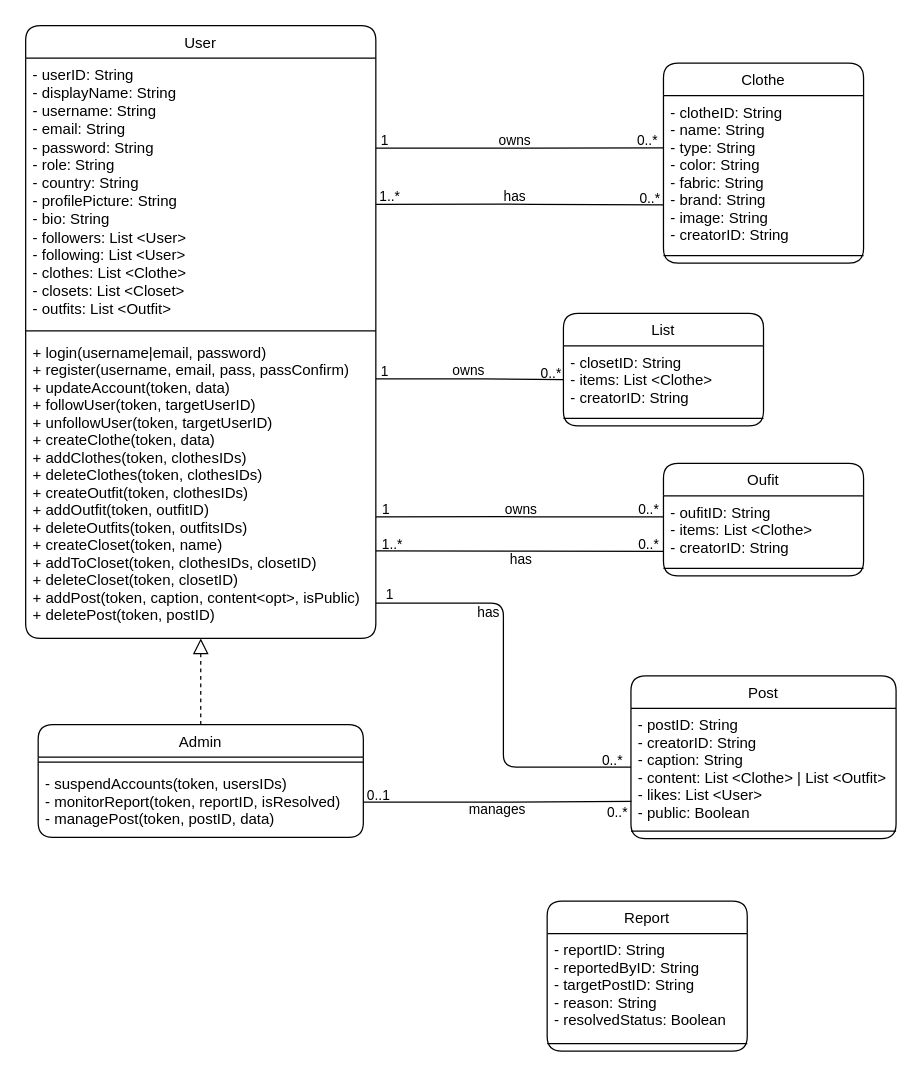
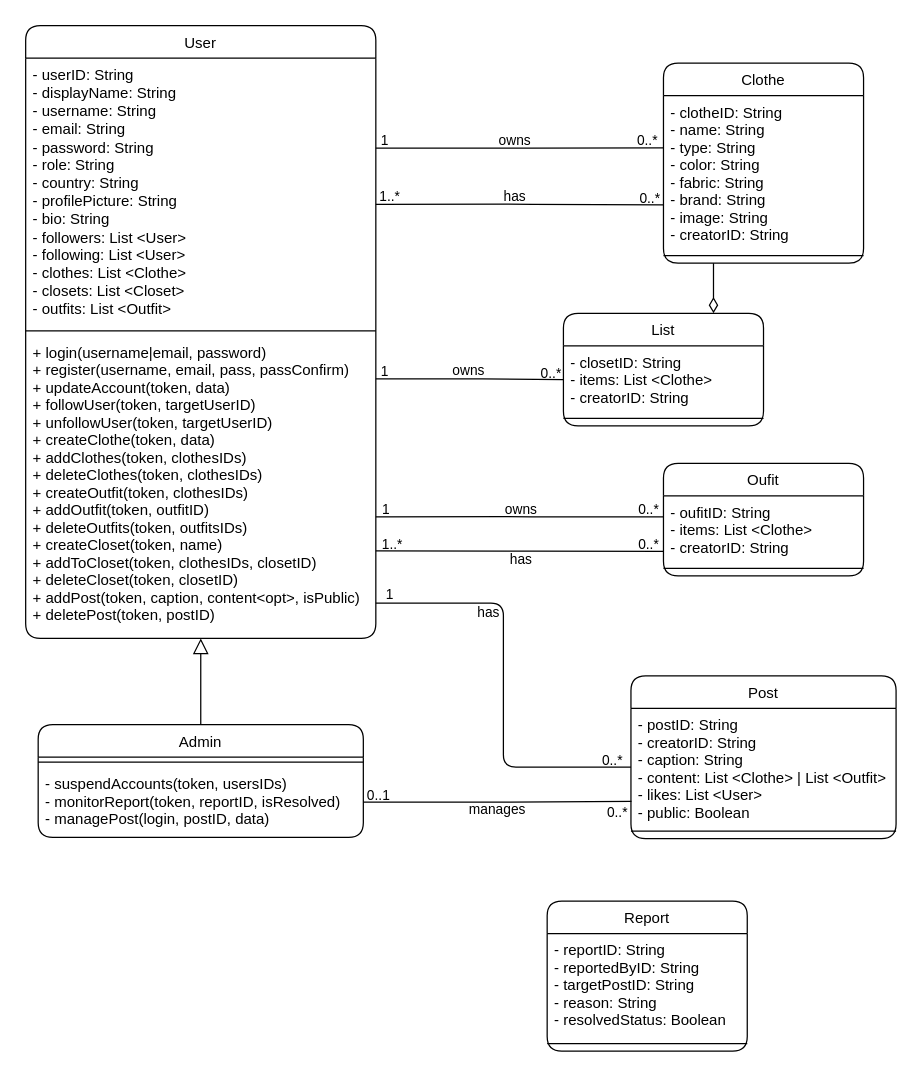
none -> (713, 282)
(201, 689) -> (201, 689)
(182, 784) -> (182, 784)
